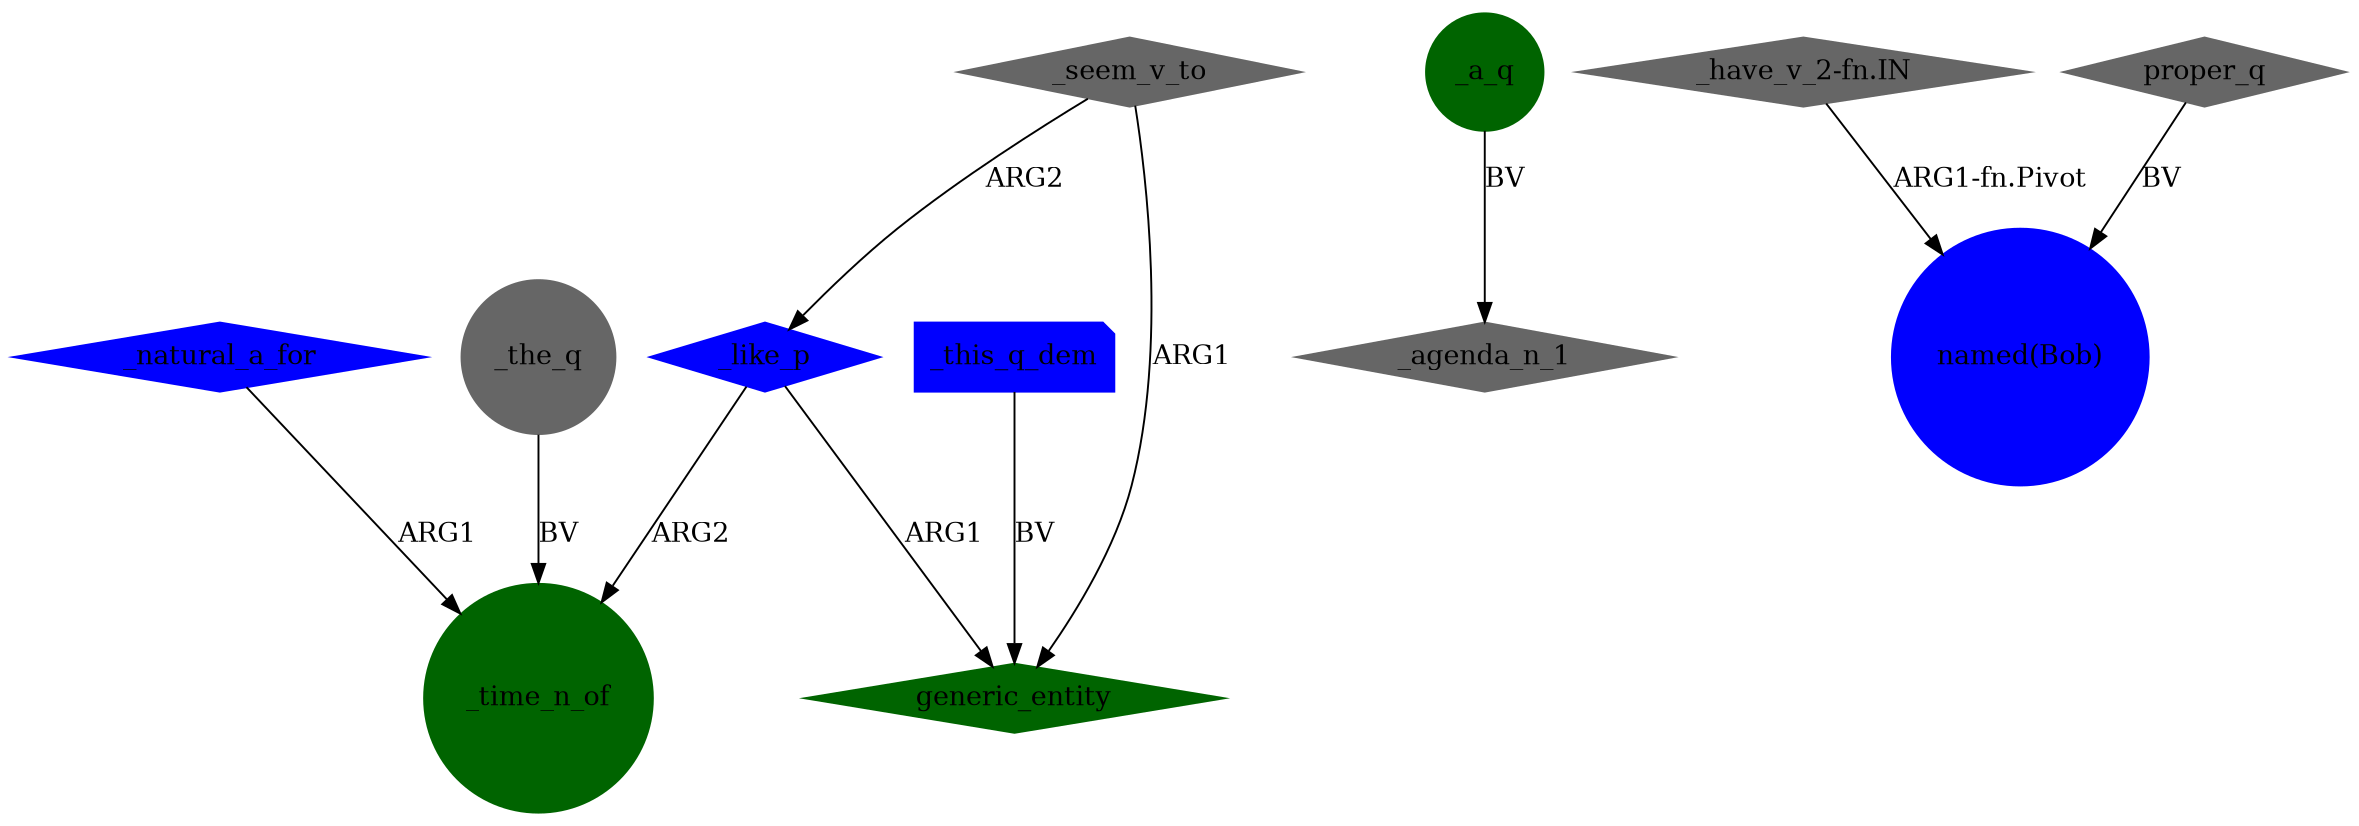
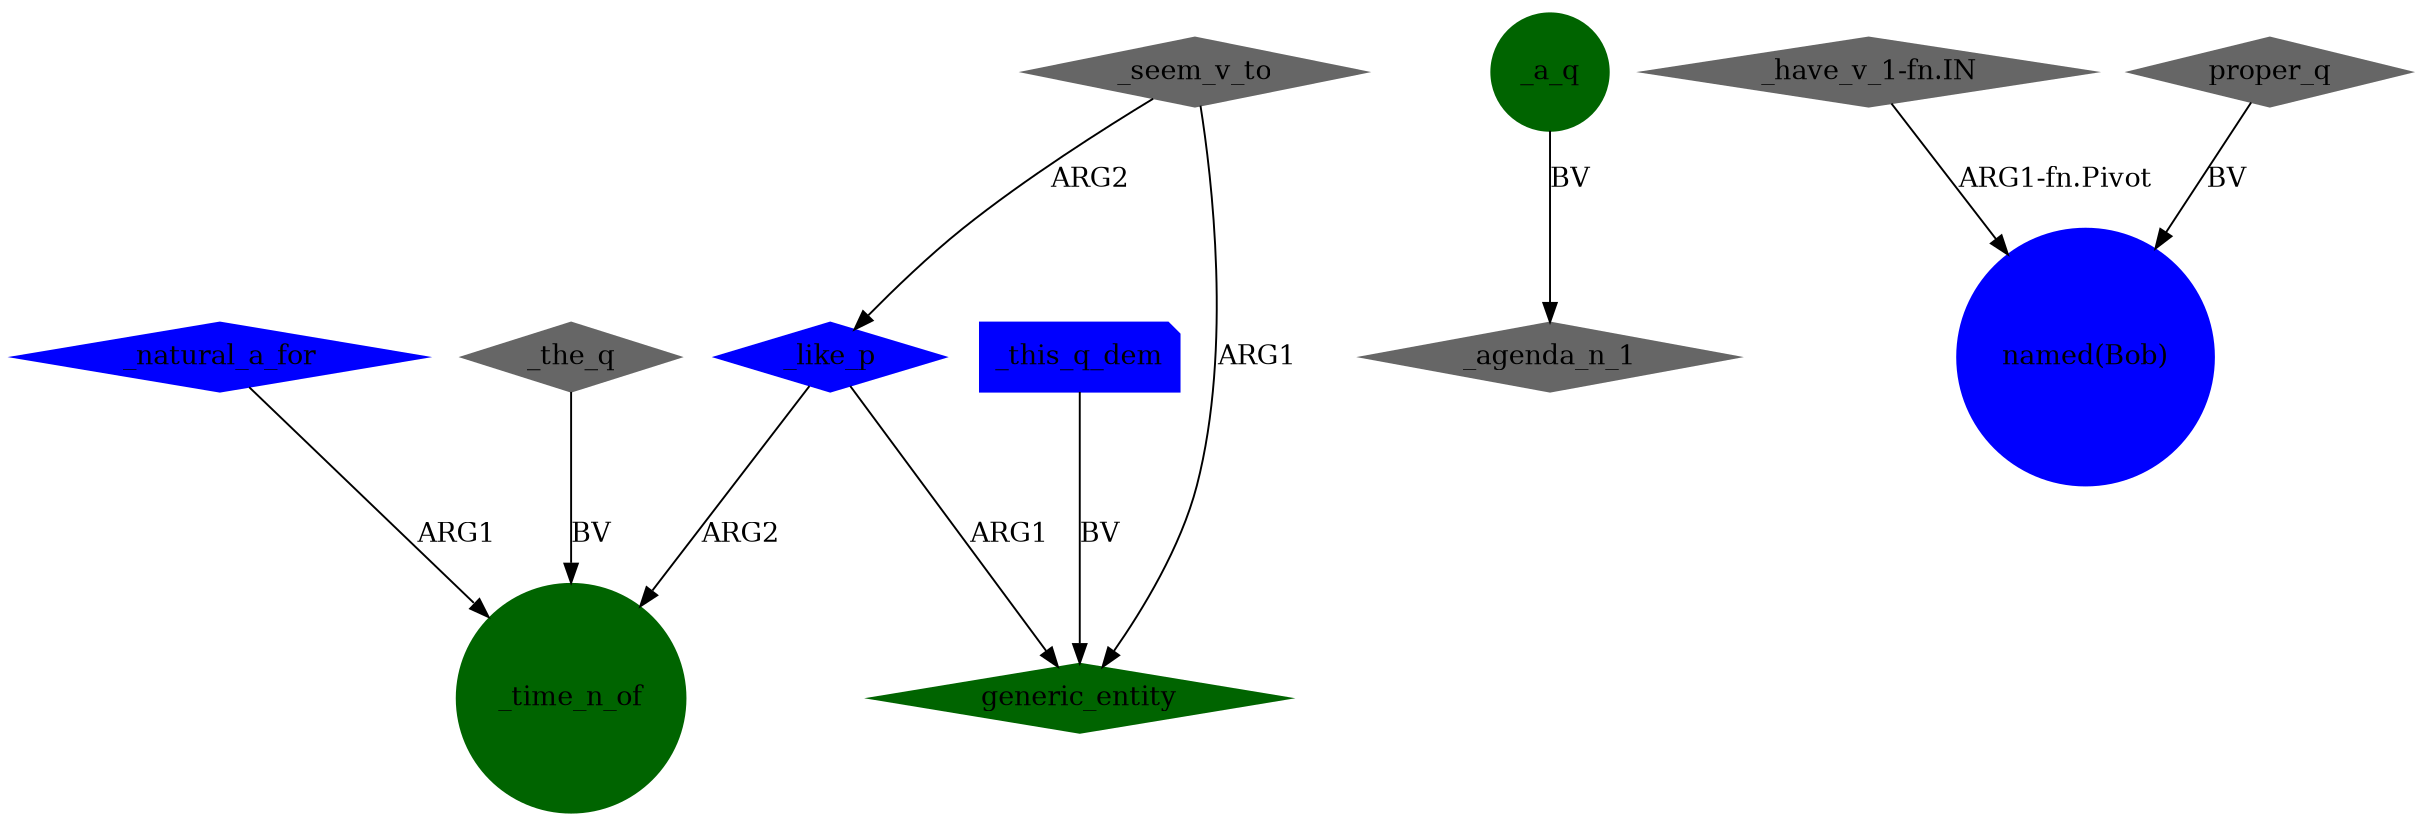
(1803, 72) -> (1869, 72)
(538, 357) -> (571, 357)
